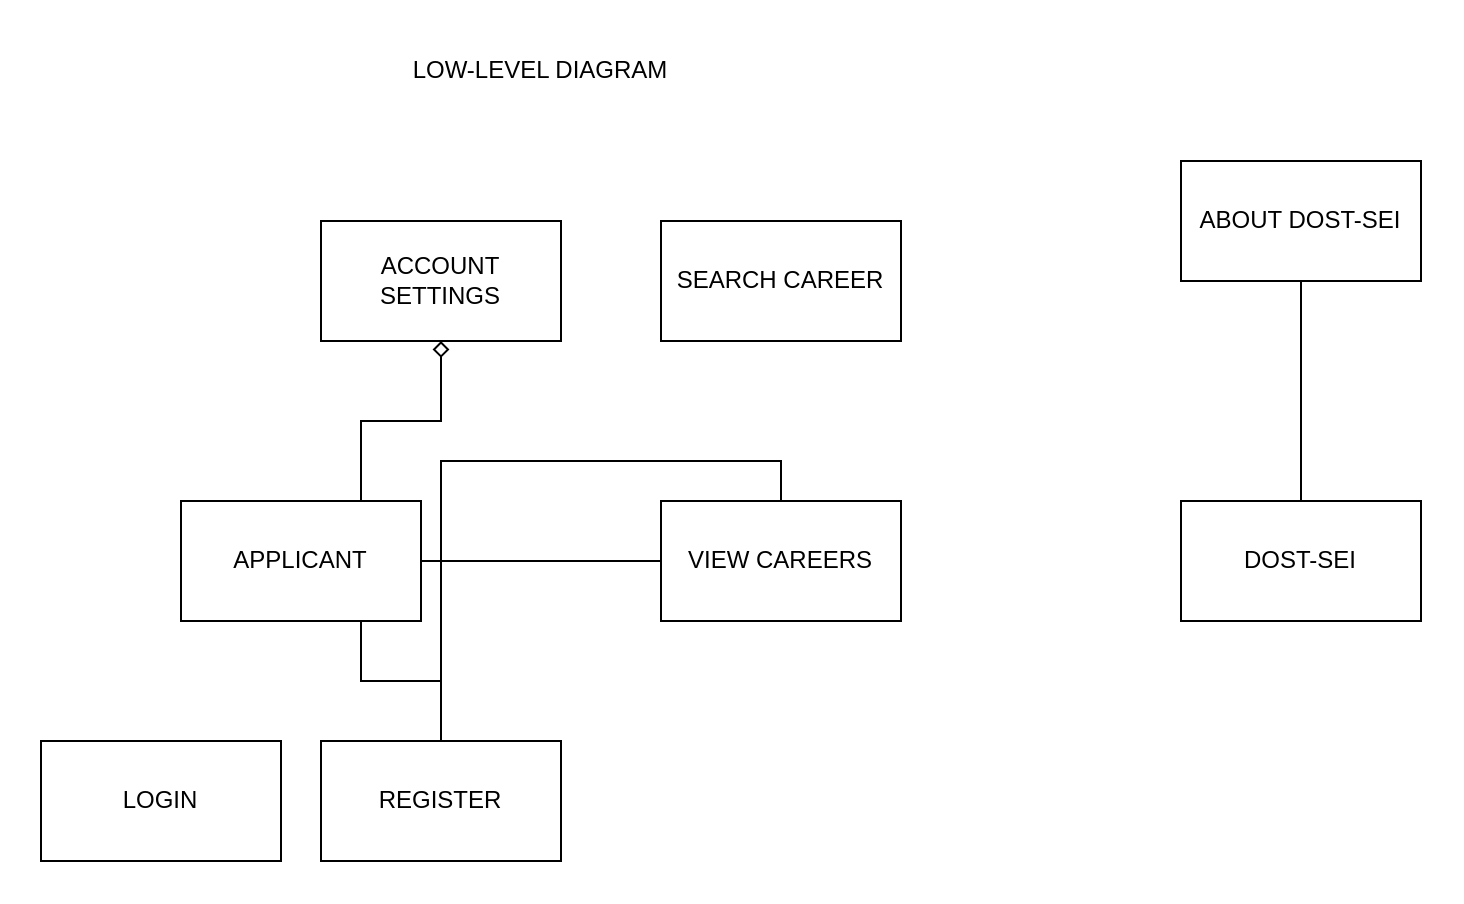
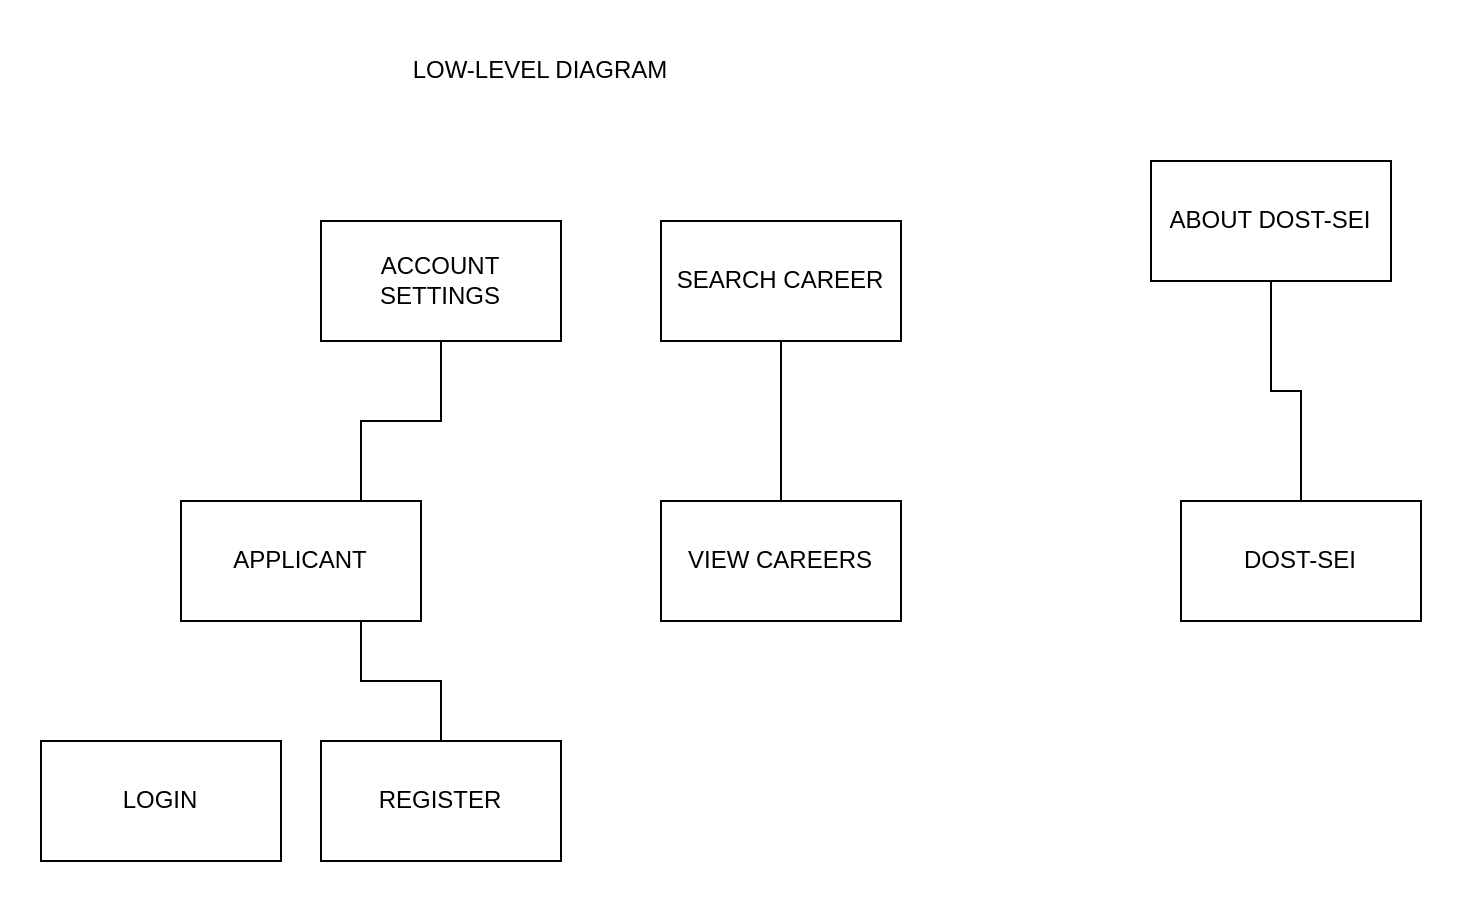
(1301, 221) -> (1271, 221)
(441, 357) -> (441, 349)
(504, 461) -> (781, 402)
(541, 561) -> none
